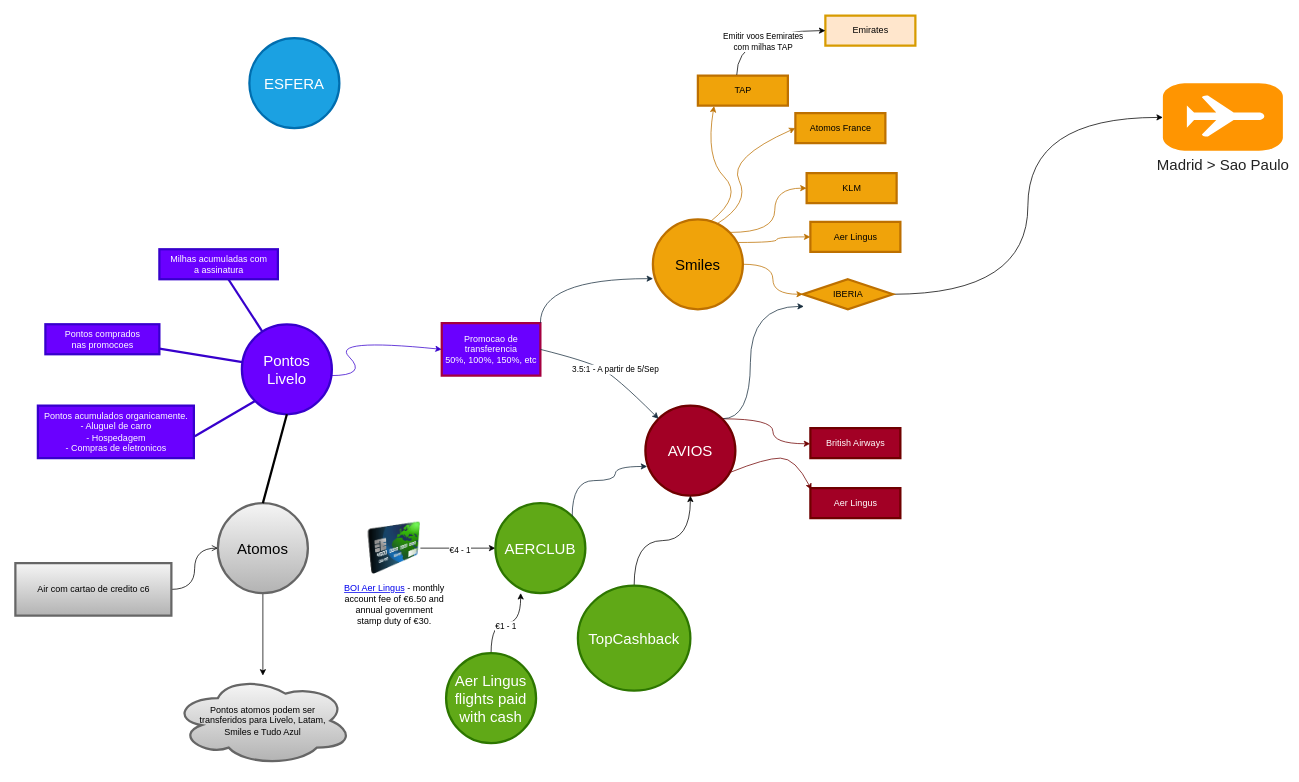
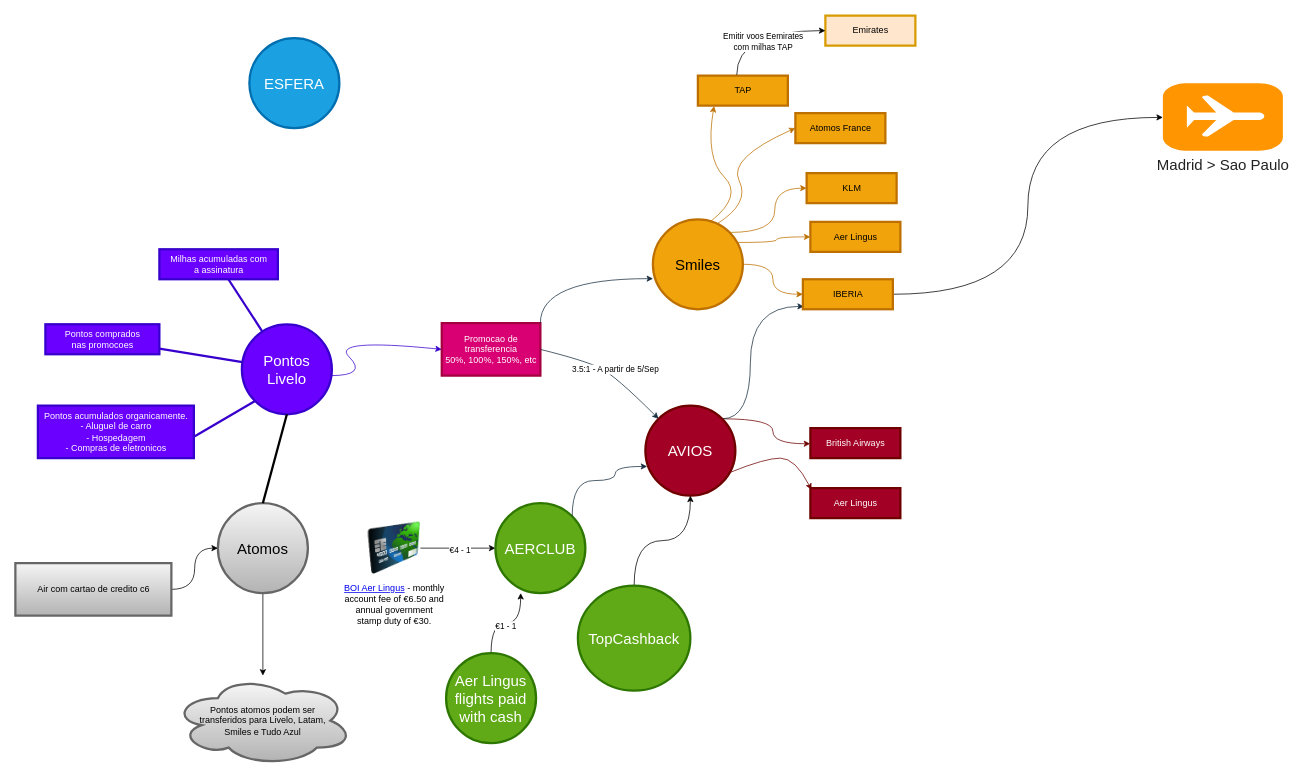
(848, 294) -> (848, 294)
(491, 349) -> (491, 349)
(206, 549) -> (205, 549)
